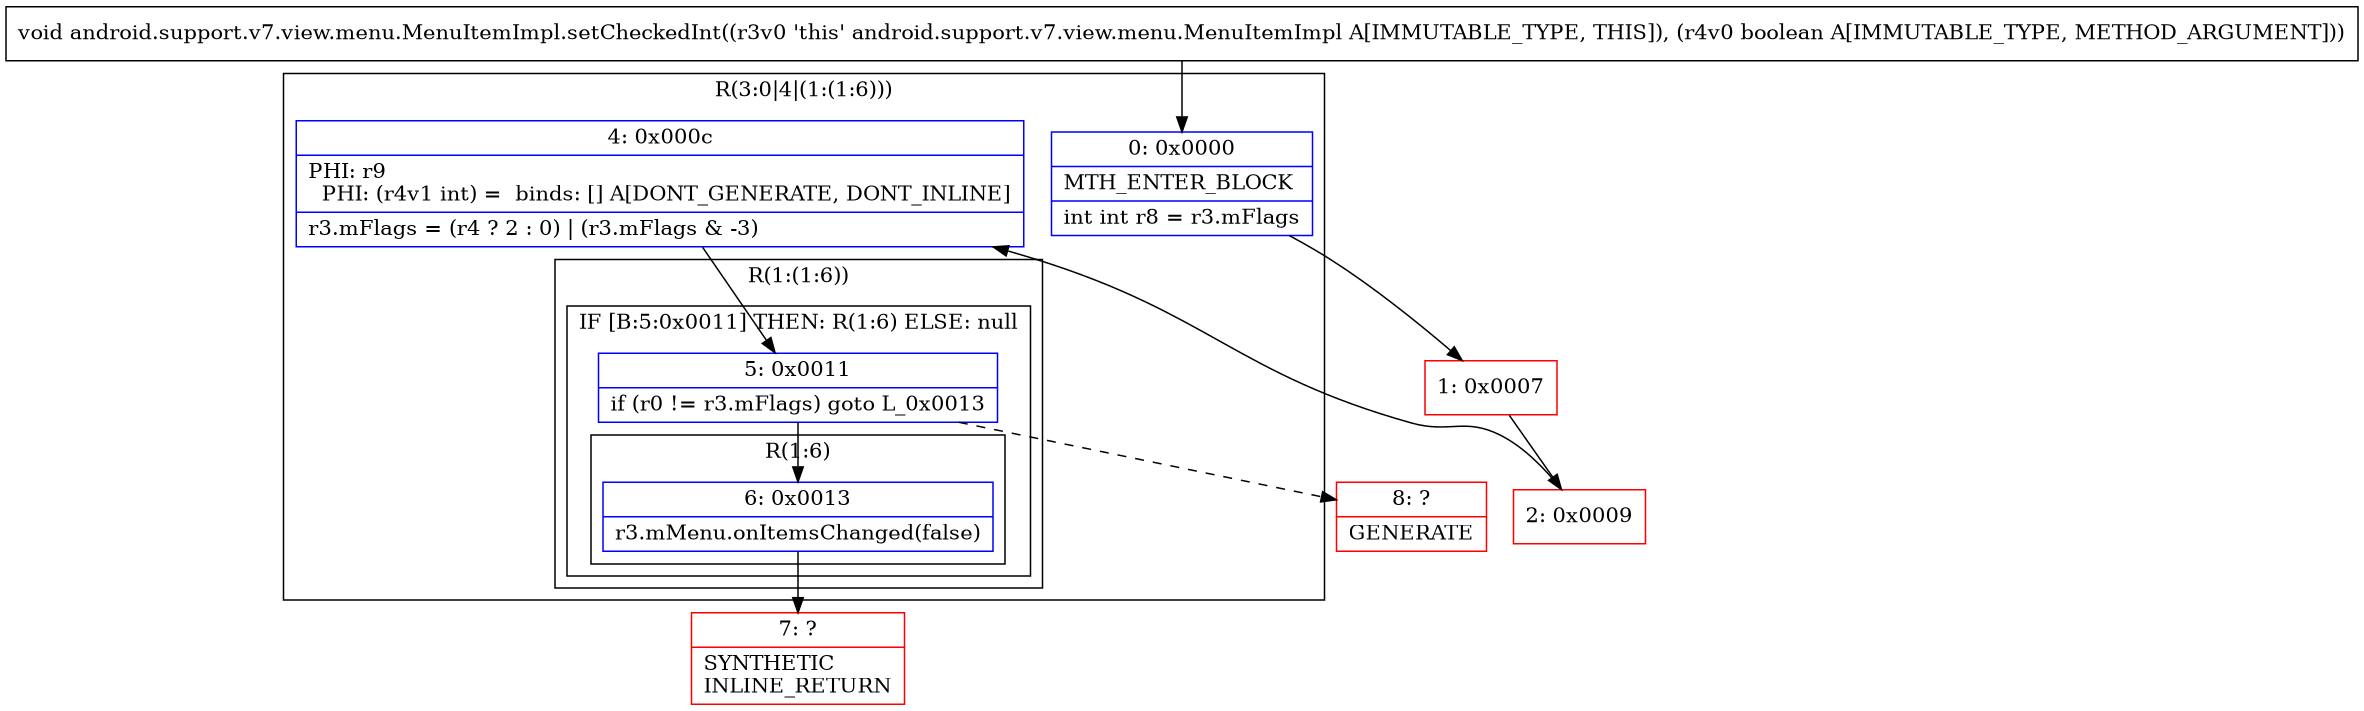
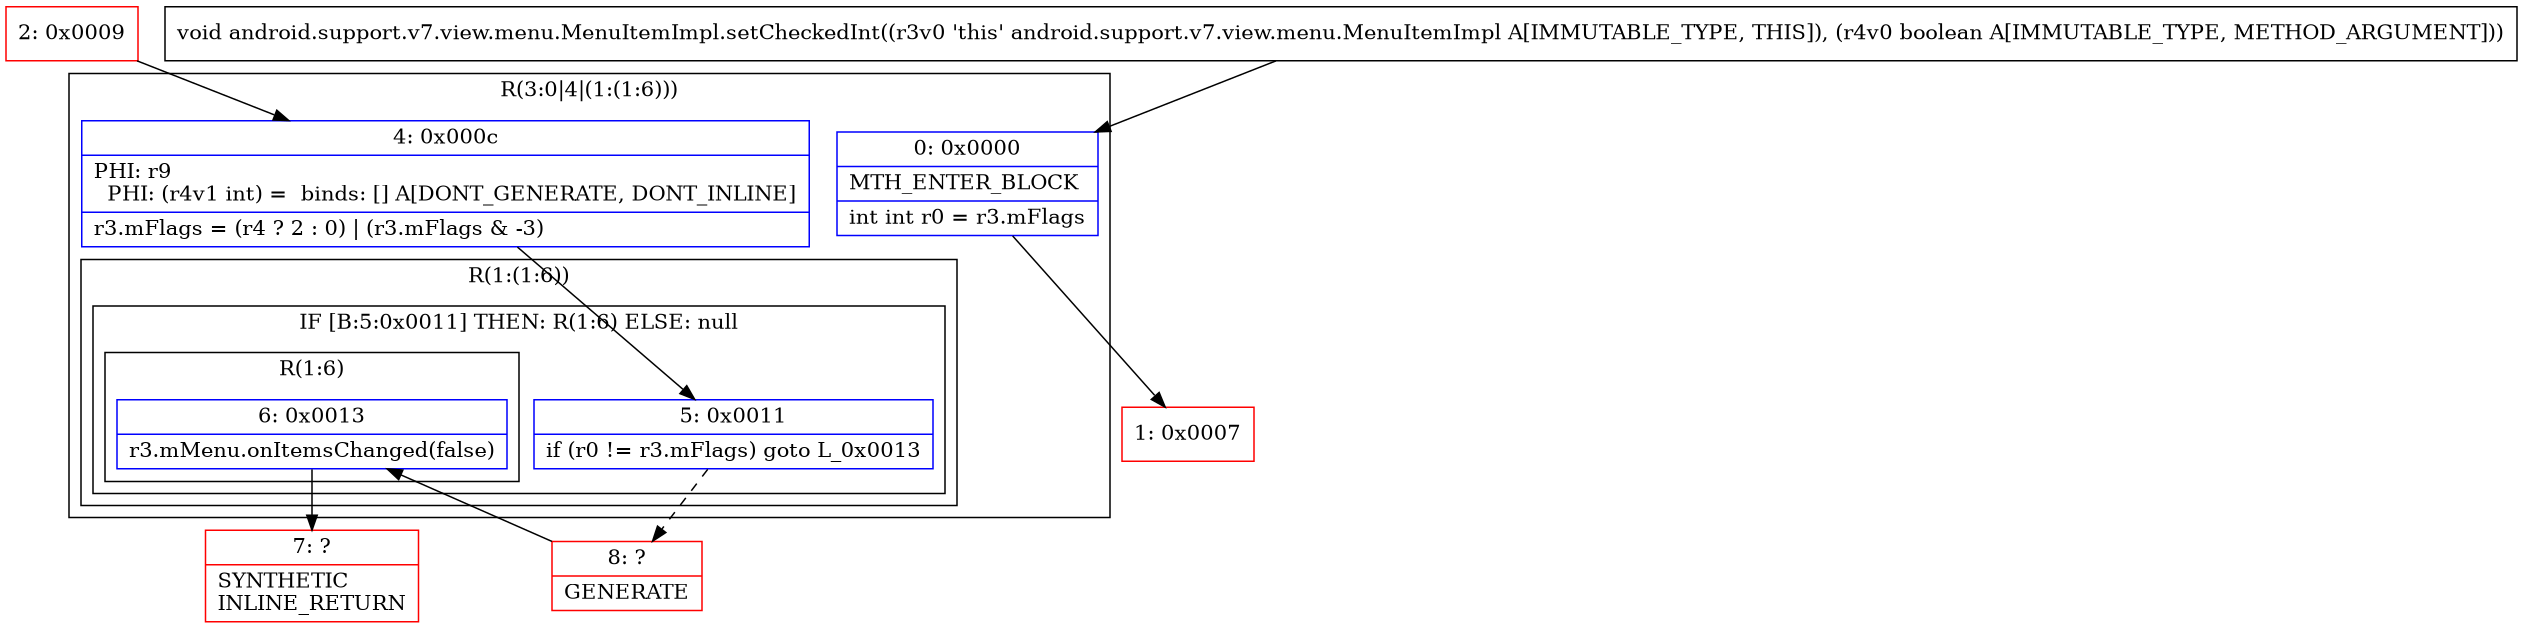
(1182, 218) -> (968, 218)
(1529, 443) -> none
(798, 444) -> (476, 508)
